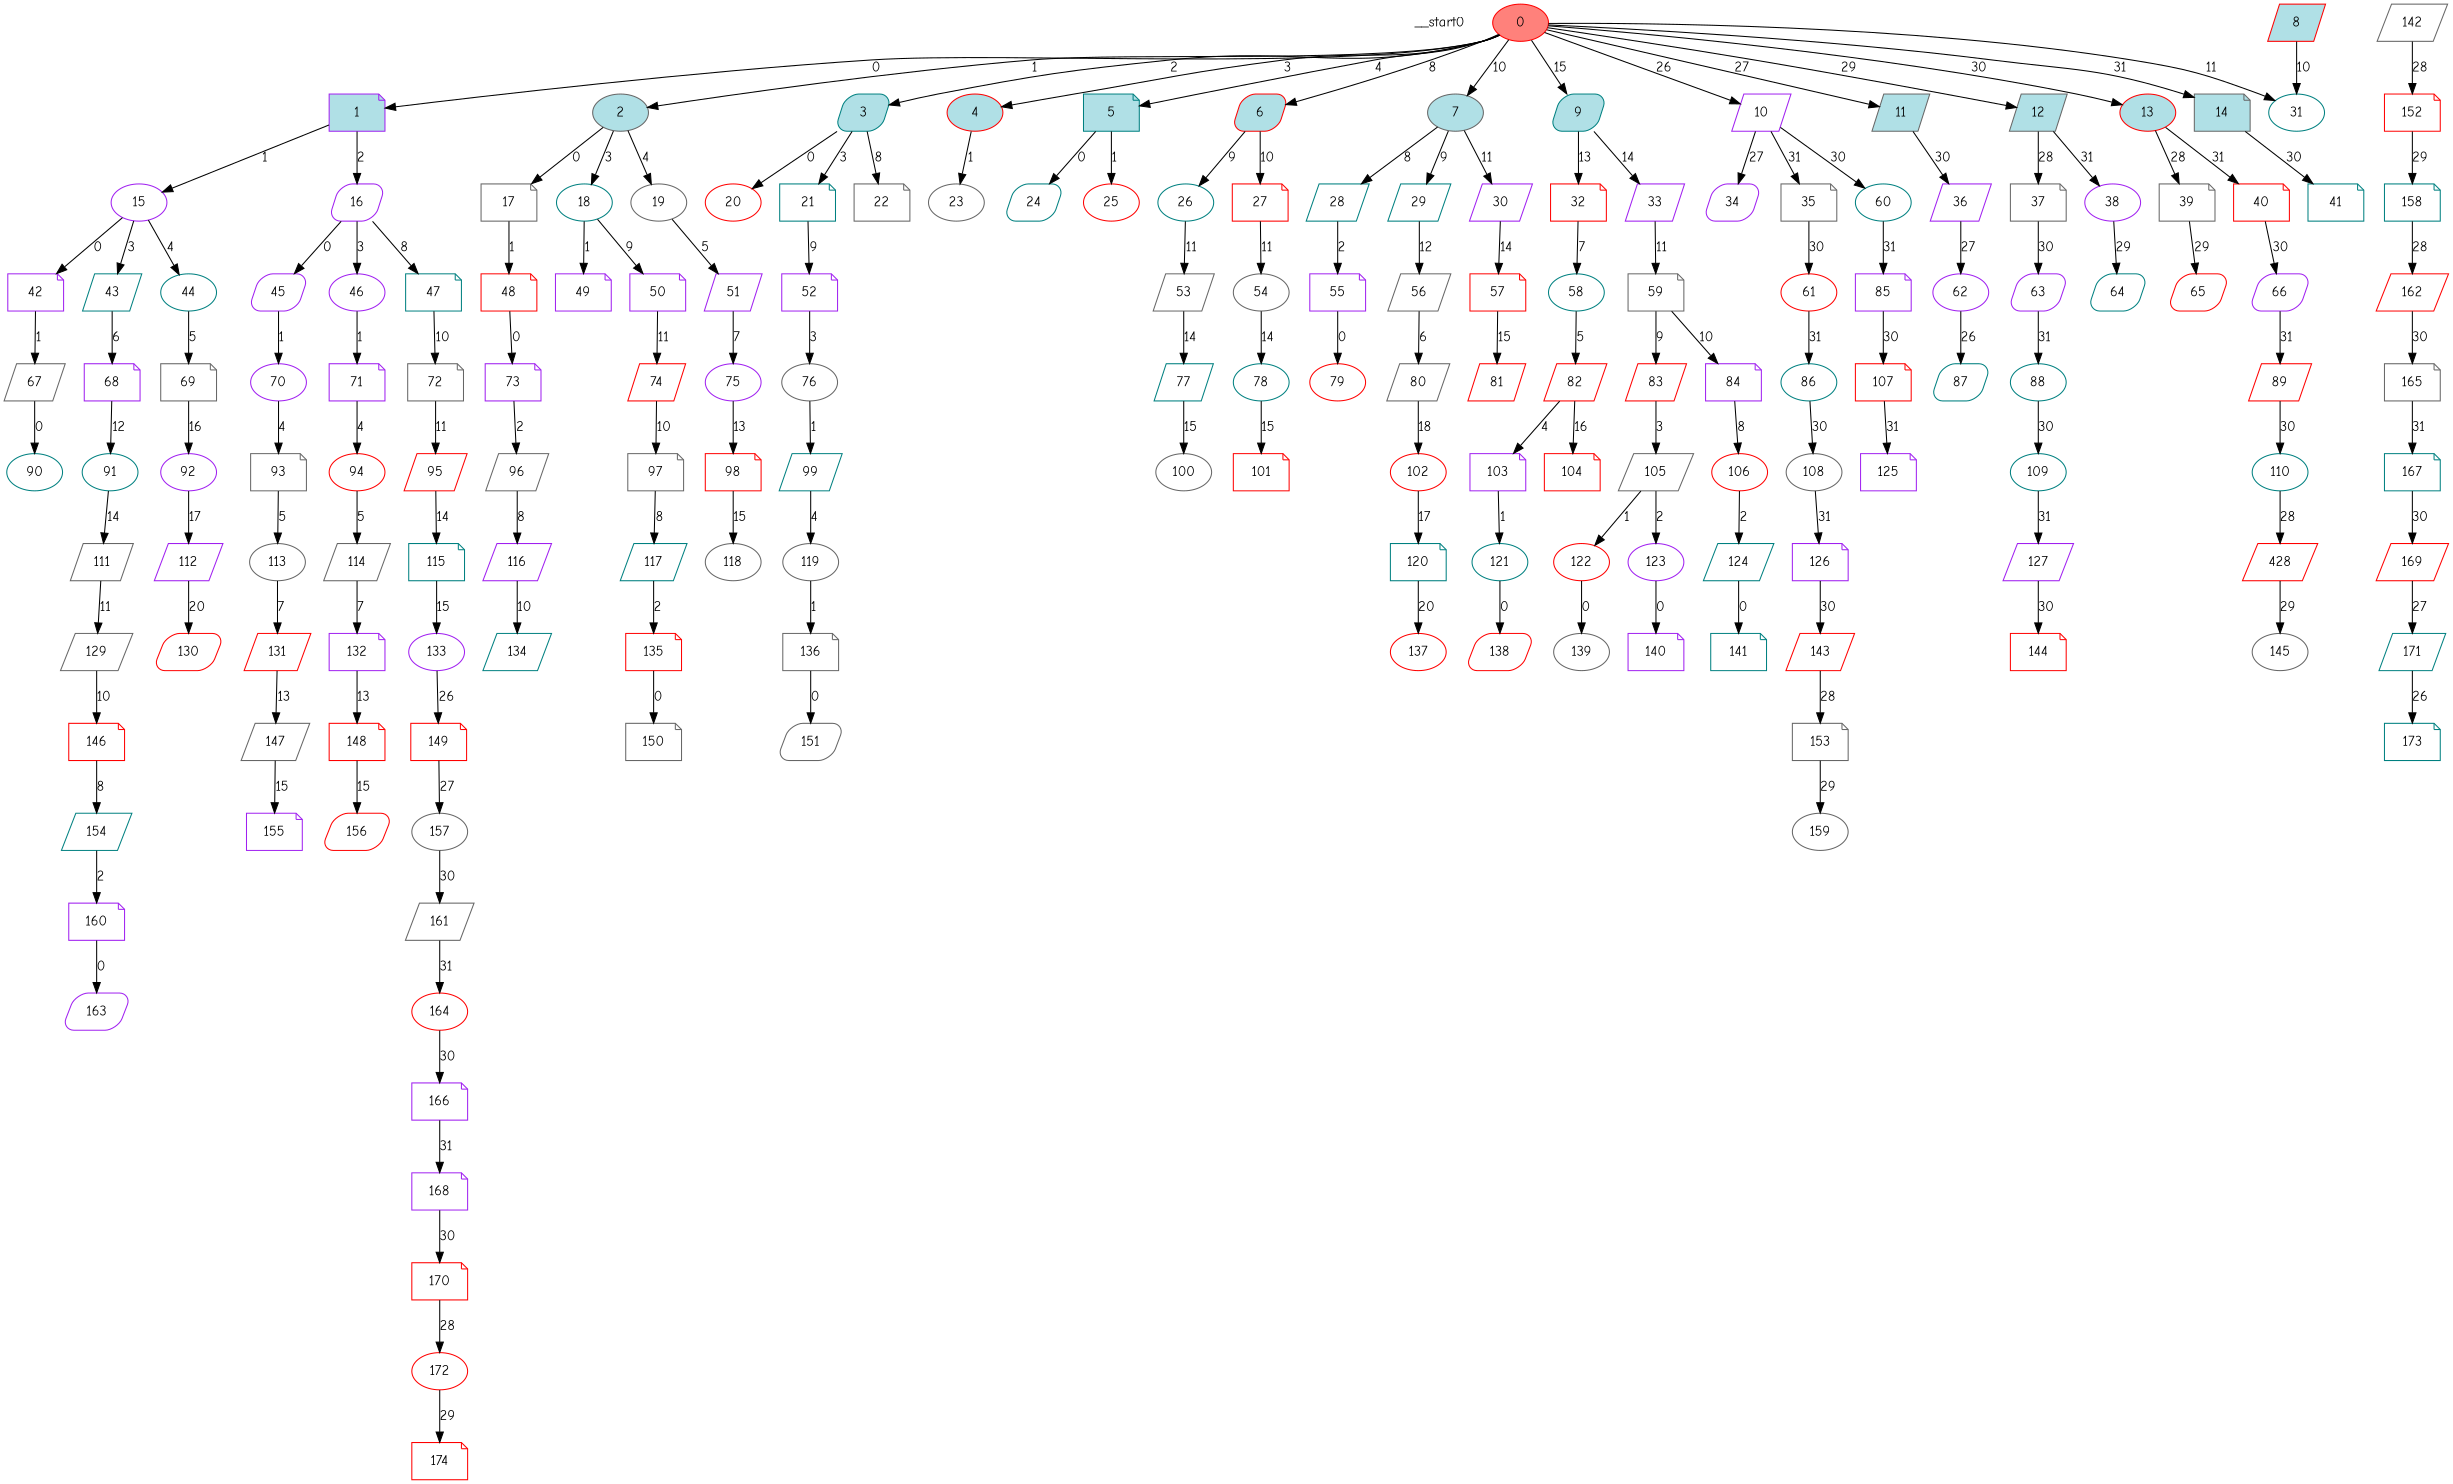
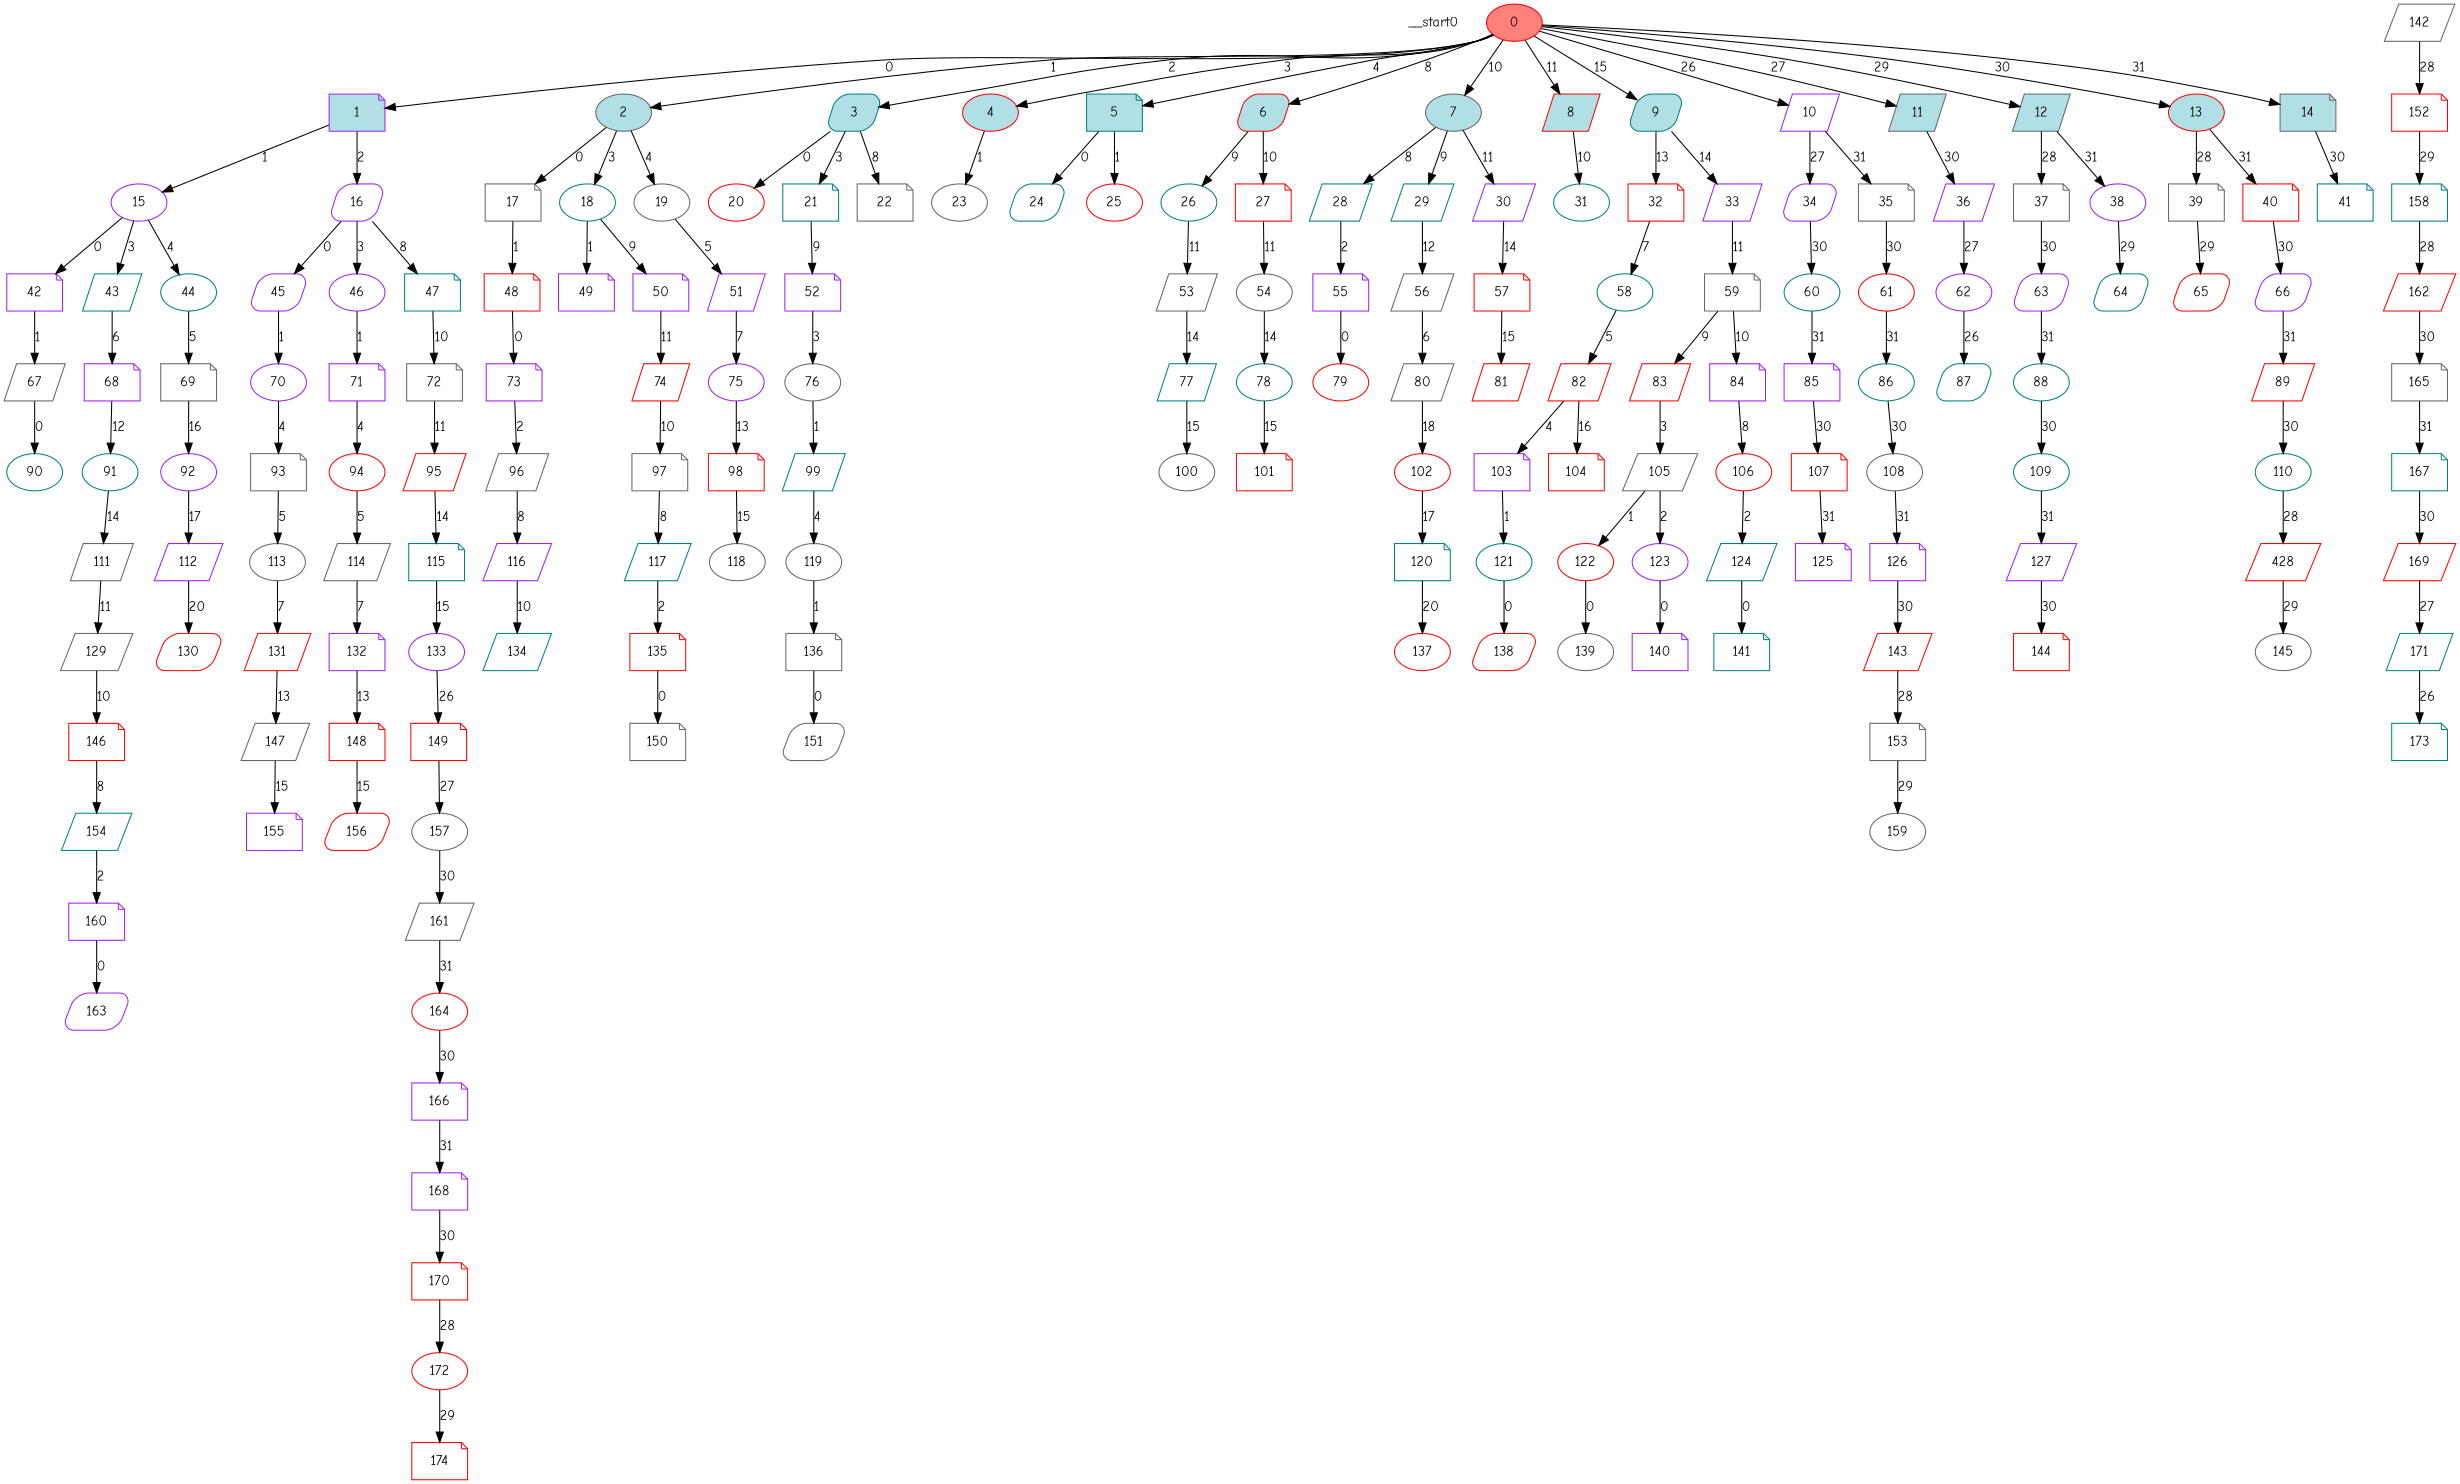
(1910, 35) -> (1540, 63)
(1818, 155) -> (1811, 242)
